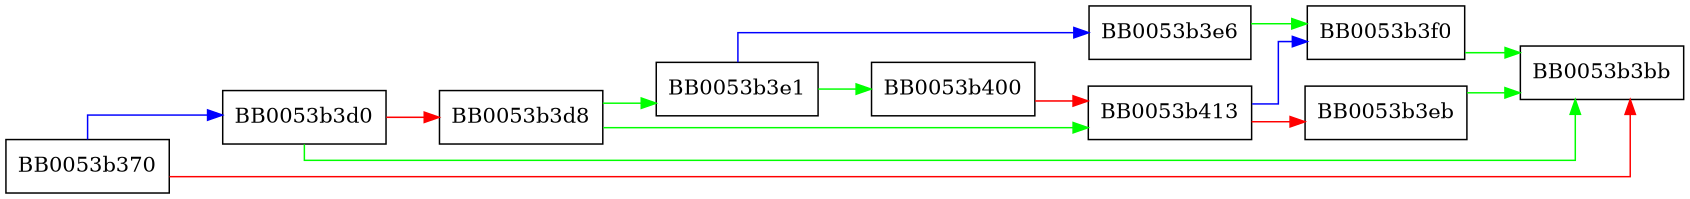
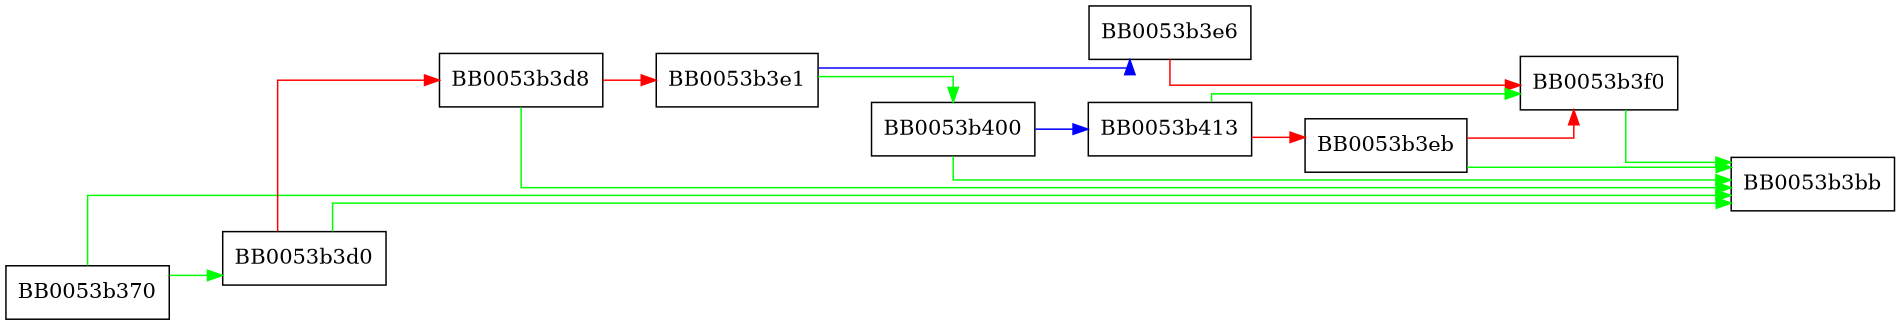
(1271, 24) -> (1325, 85)
(1278, 79) -> (1354, 94)
(1054, 101) -> (1054, 129)
(622, 103) -> (622, 80)
(135, 115) -> (189, 275)
(838, 128) -> (1078, 188)
none -> (1527, 138)
(931, 177) -> (867, 195)
none -> (1323, 180)
